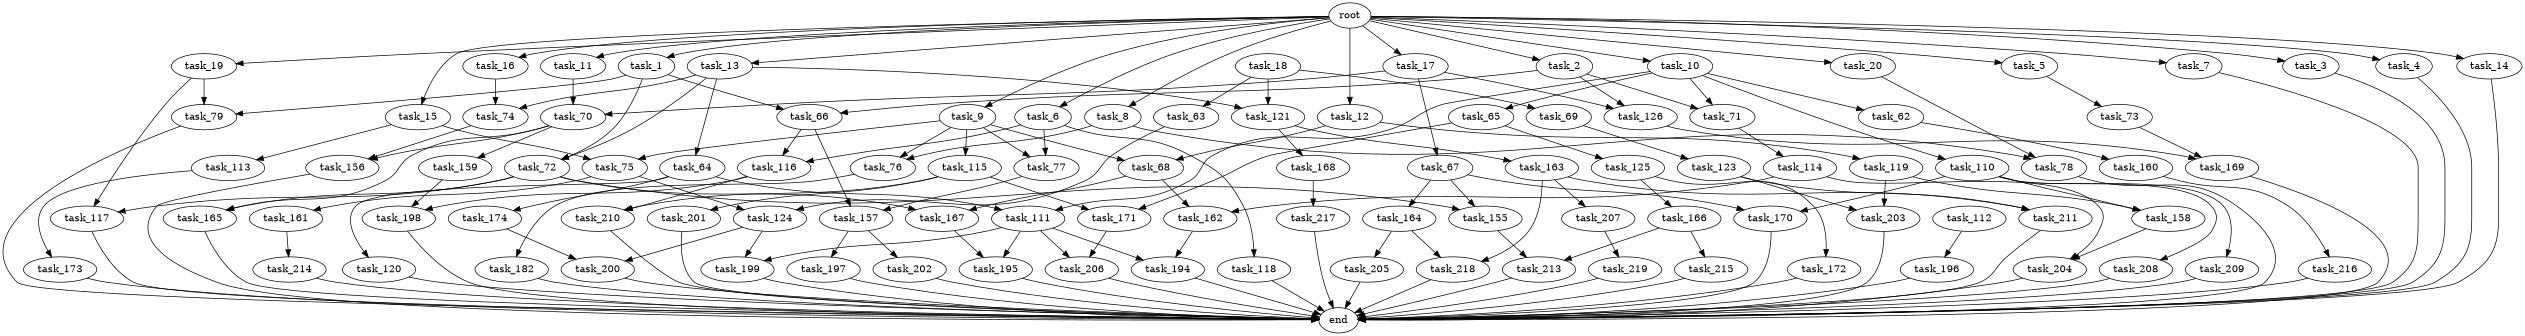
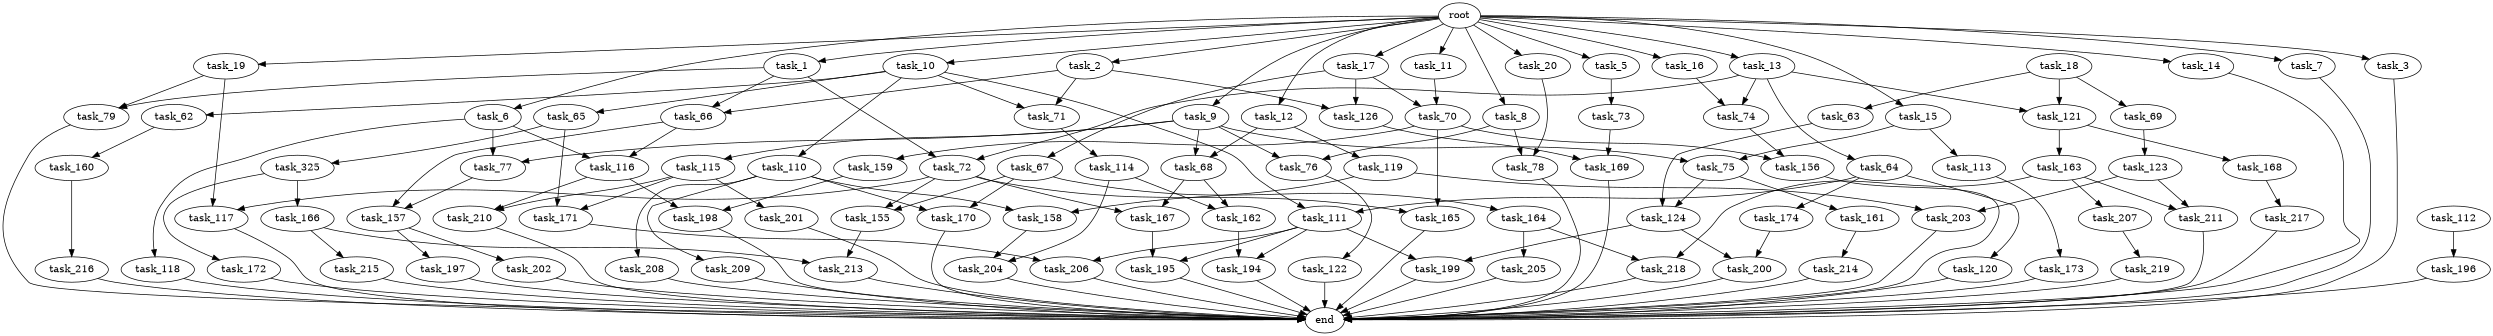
(2404, 66) -> none
(1628, 168) -> (297, 168)
(512, 270) -> (1325, 270)
